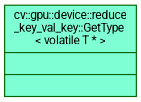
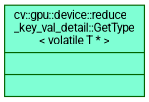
(69, 28) -> (75, 28)
